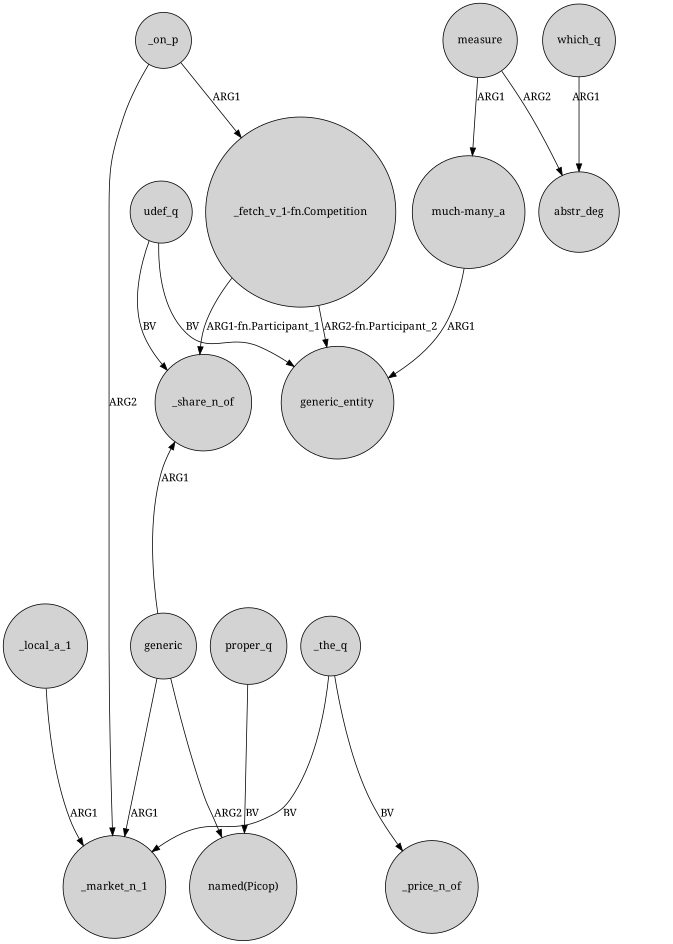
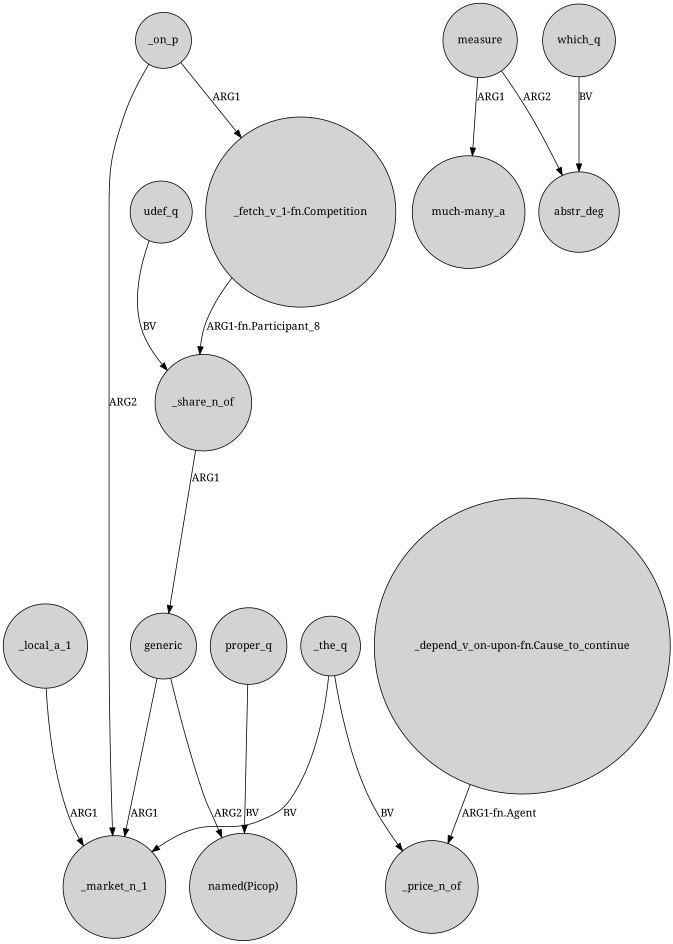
(586, 97) -> (586, 97)
(263, 327) -> (263, 327)
(338, 403) -> none
(153, 530) -> (183, 528)
none -> (522, 646)
